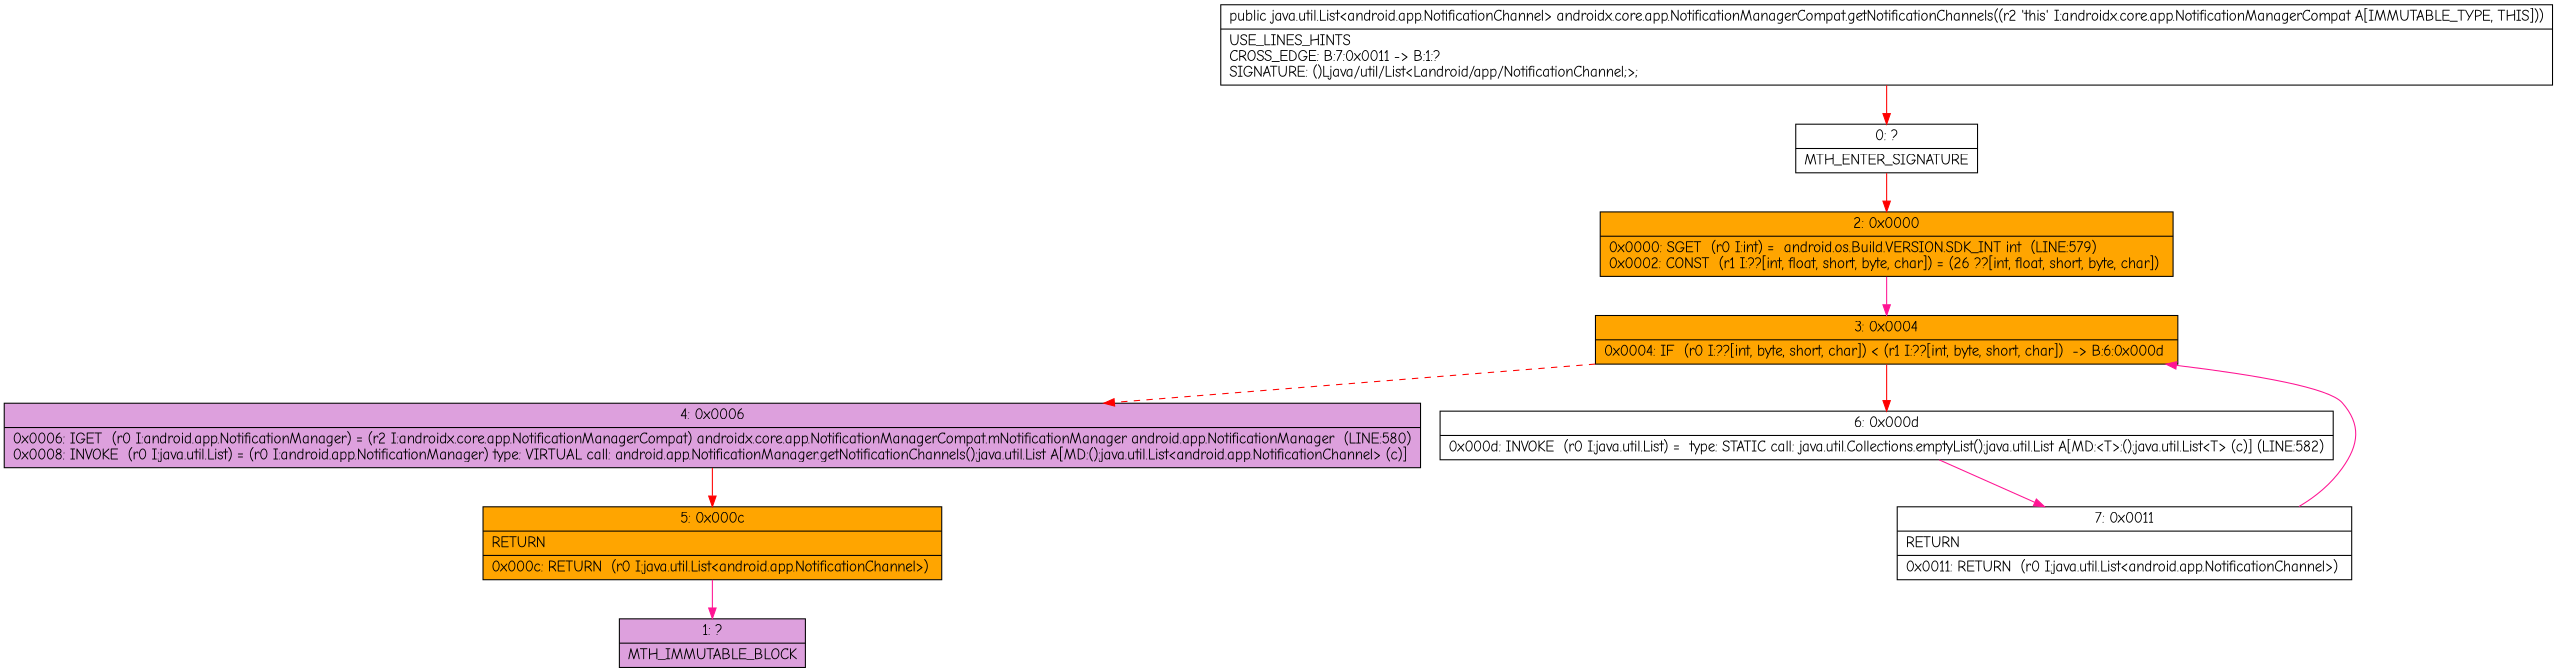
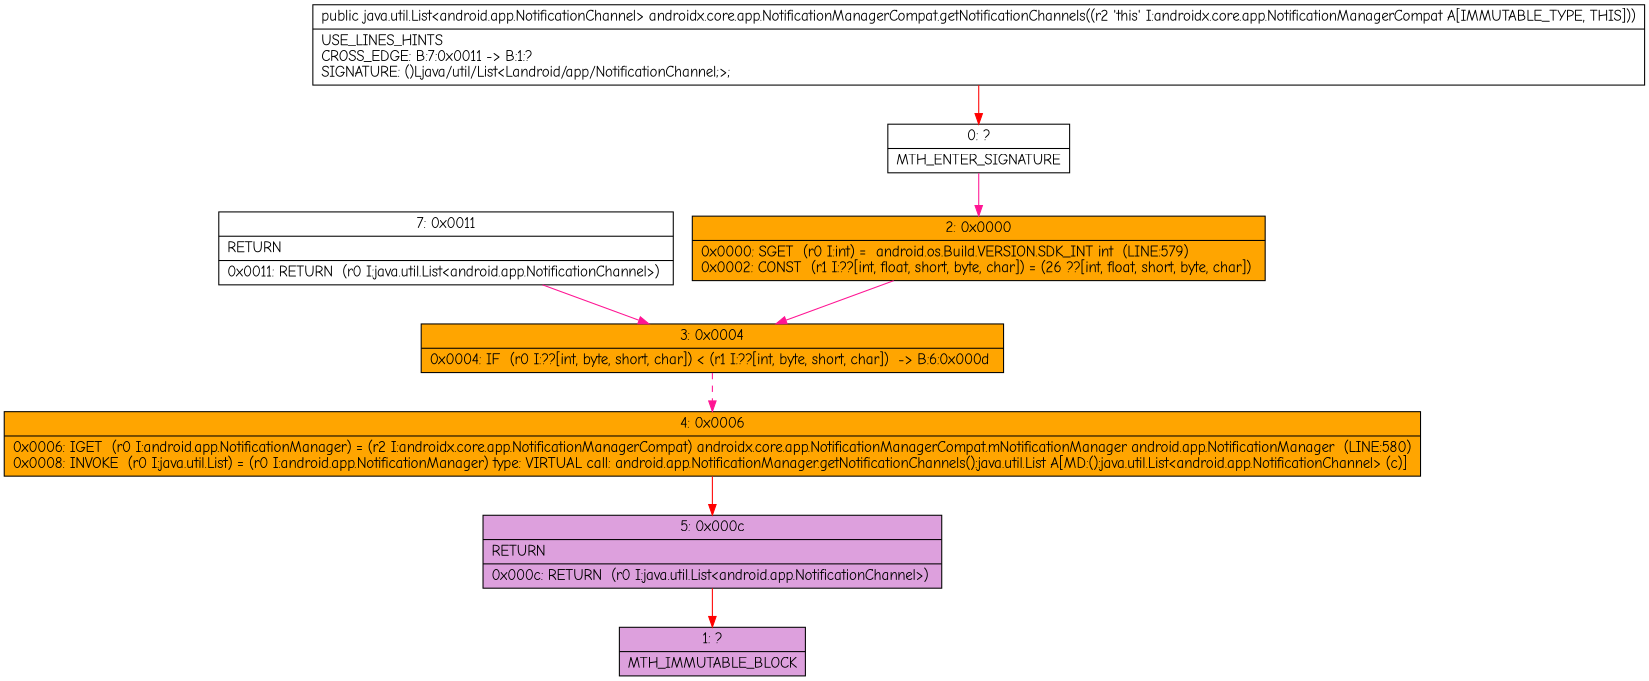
(1887, 187) -> (979, 189)
(1355, 383) -> (712, 387)
(712, 435) -> (712, 444)
(1887, 435) -> none
(712, 543) -> (712, 552)
(712, 594) -> (712, 602)
